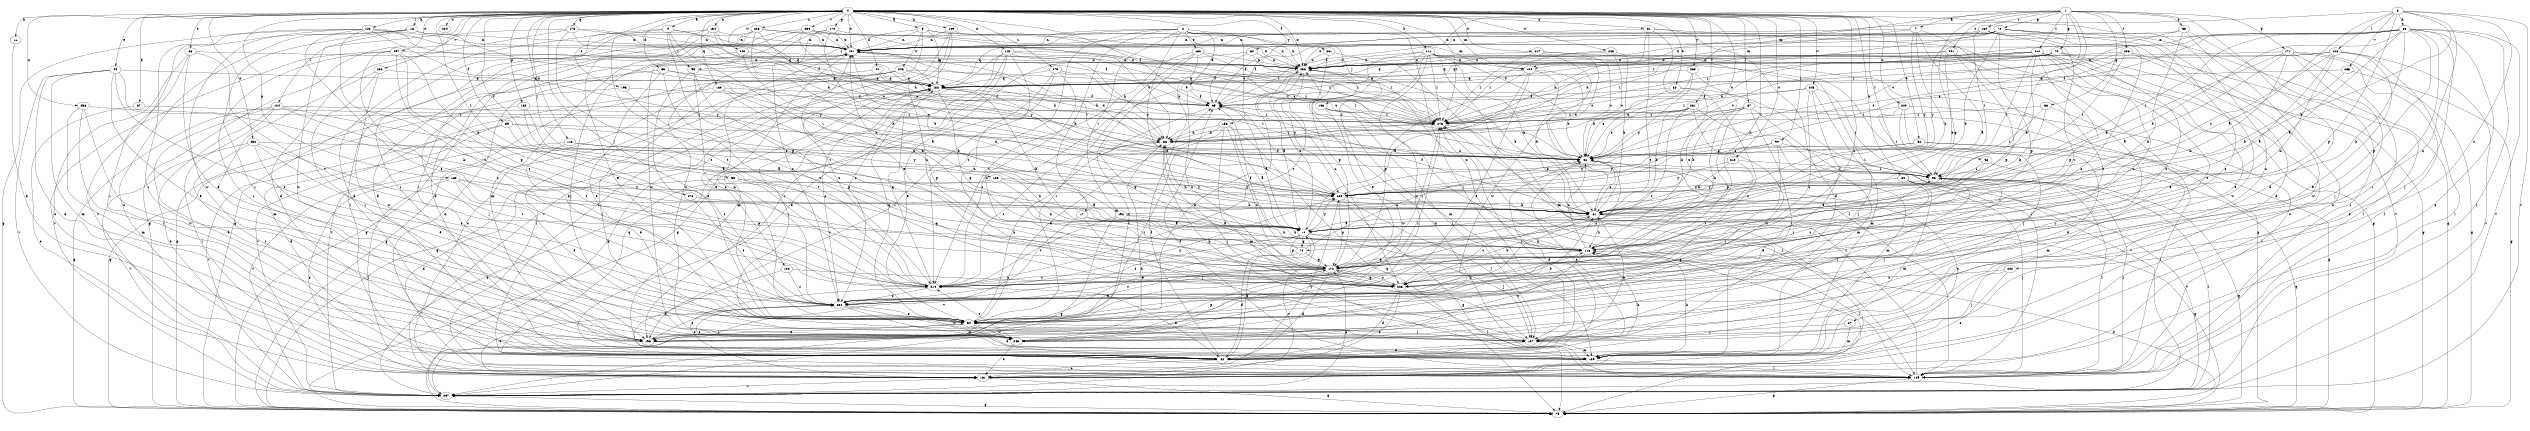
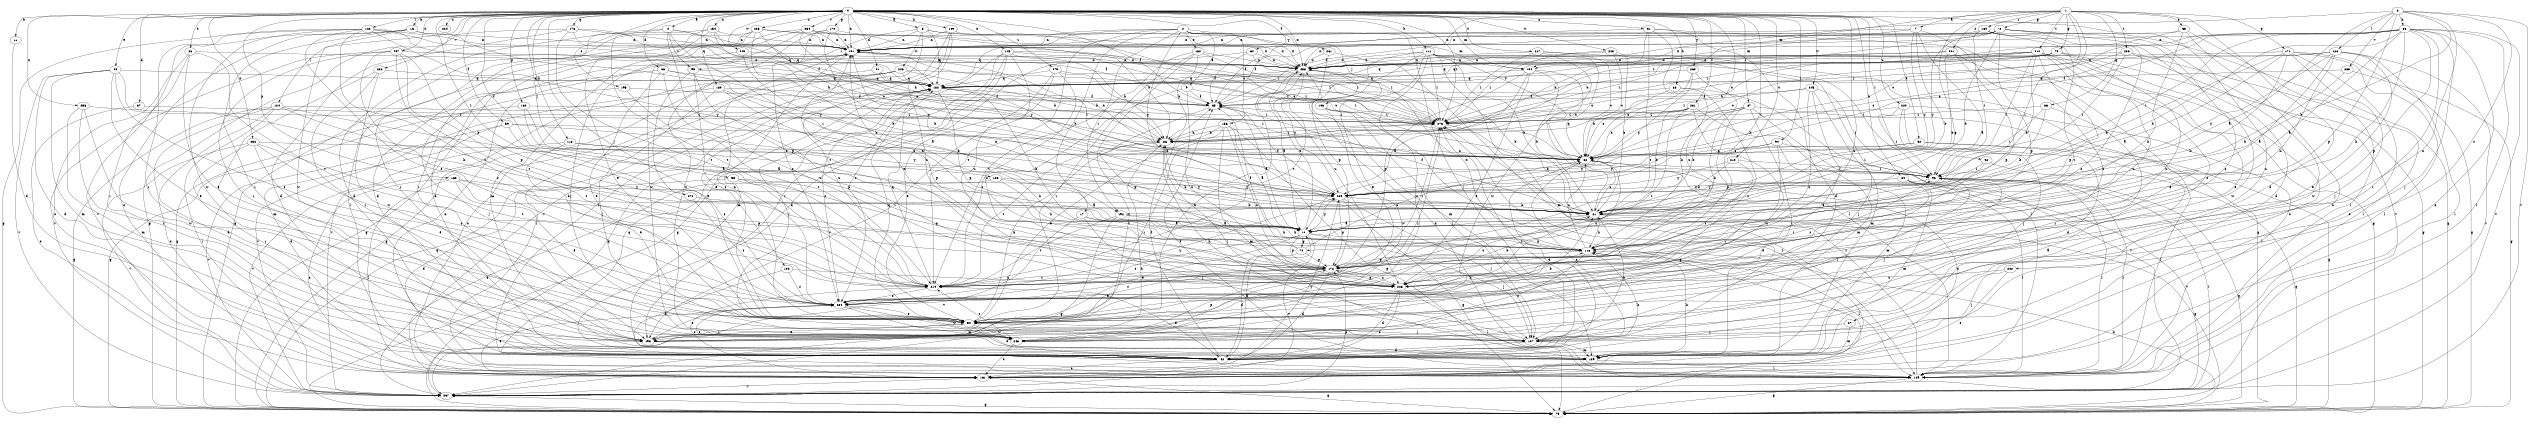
(1569, 124) -> (1569, 124)
(2048, 251) -> (2048, 251)
